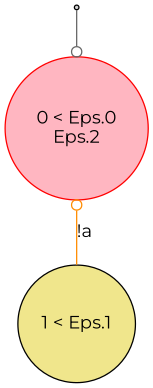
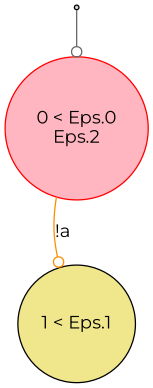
(77, 238) -> (54, 227)
